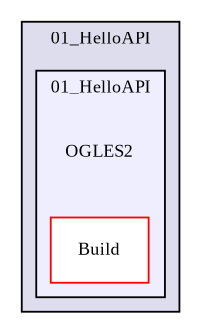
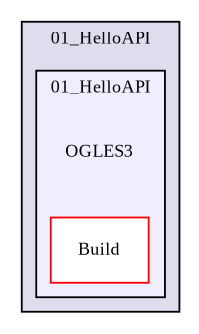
(100, 152) -> (100, 152)
